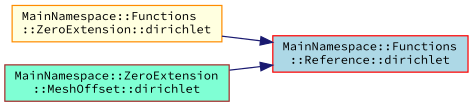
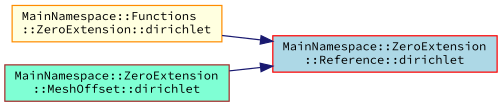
(370, 54) -> (385, 54)
